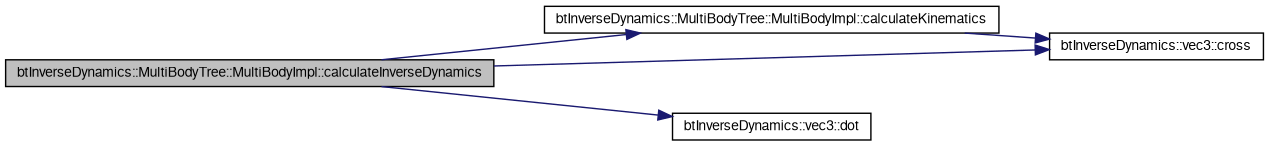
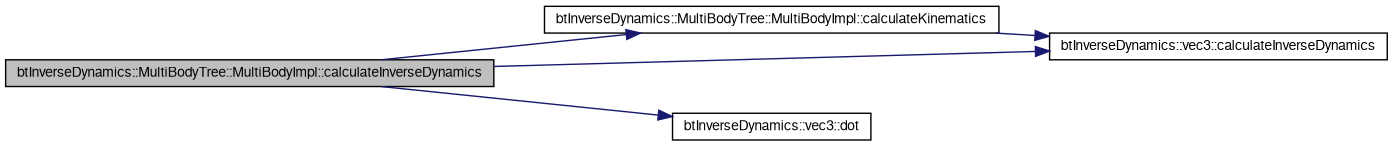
(1157, 46) -> (1218, 46)
